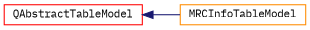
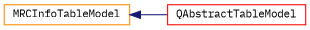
(167, 15) -> (154, 15)
